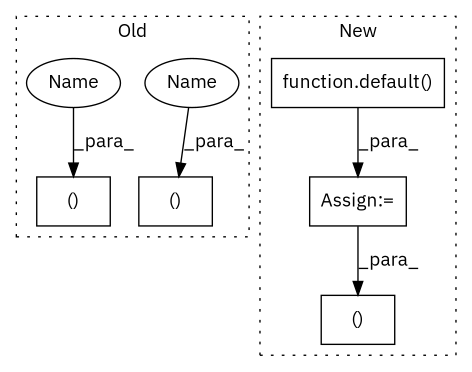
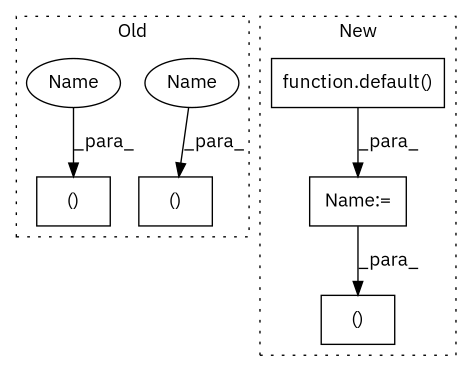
(358, 201) -> (358, 201)
